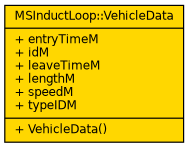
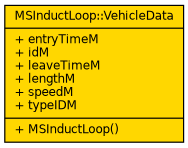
(61, 130) -> (67, 130)
